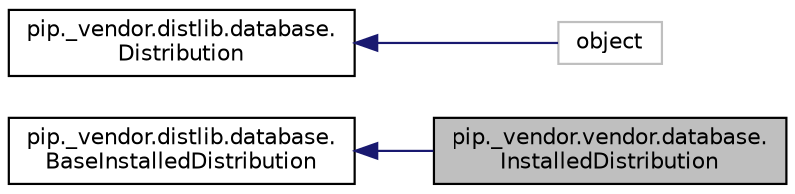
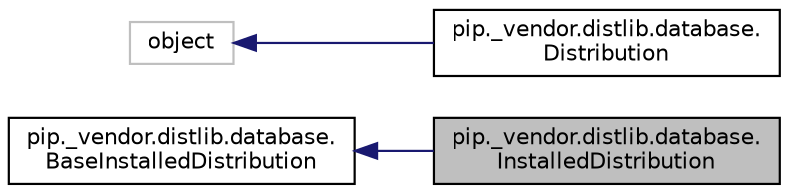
(468, 43) -> (345, 43)
(610, 151) -> (607, 151)
